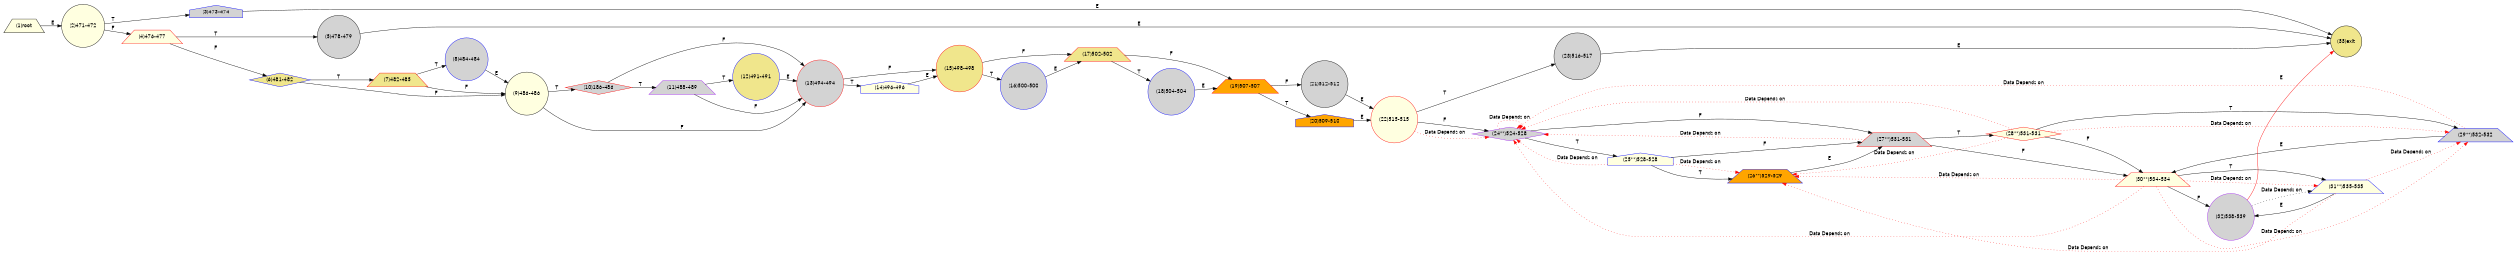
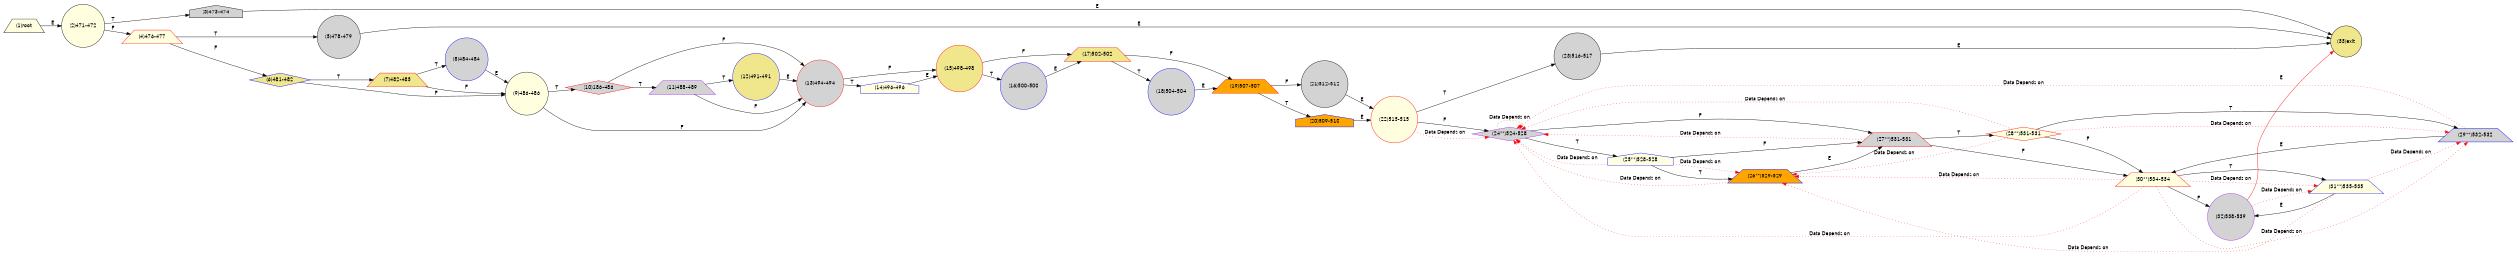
(216, 12) -> (216, 12)
none -> (1619, 183)
(2280, 197) -> (2280, 197)
